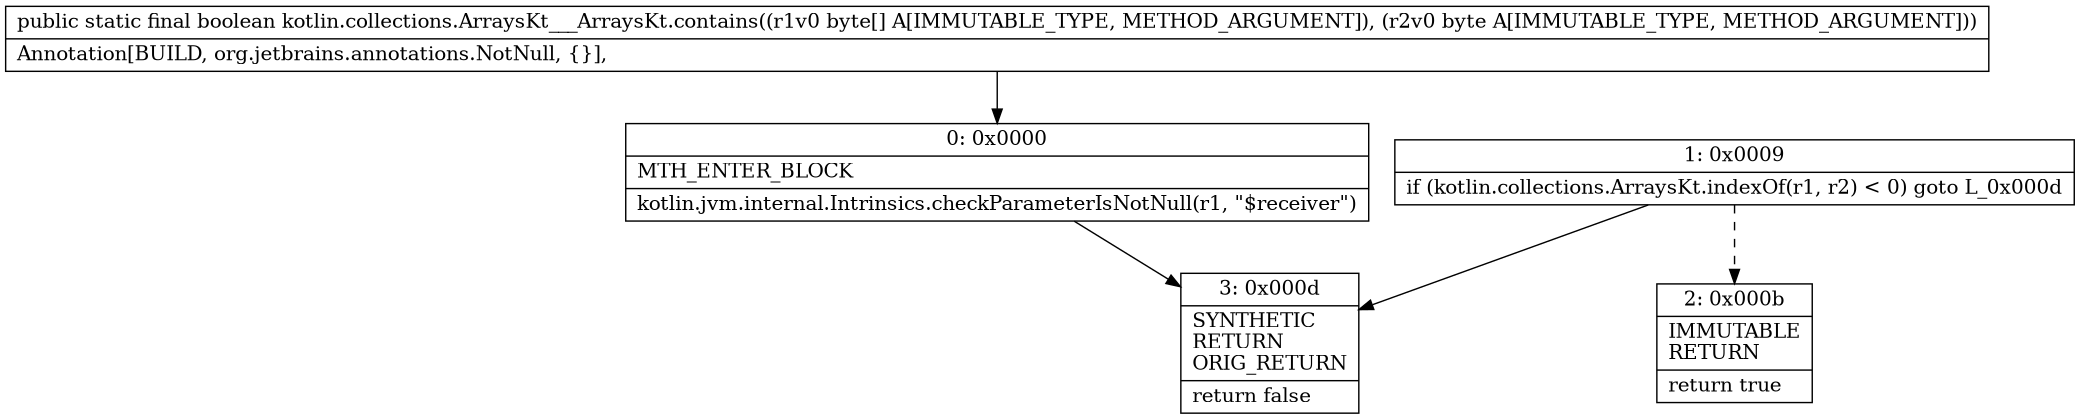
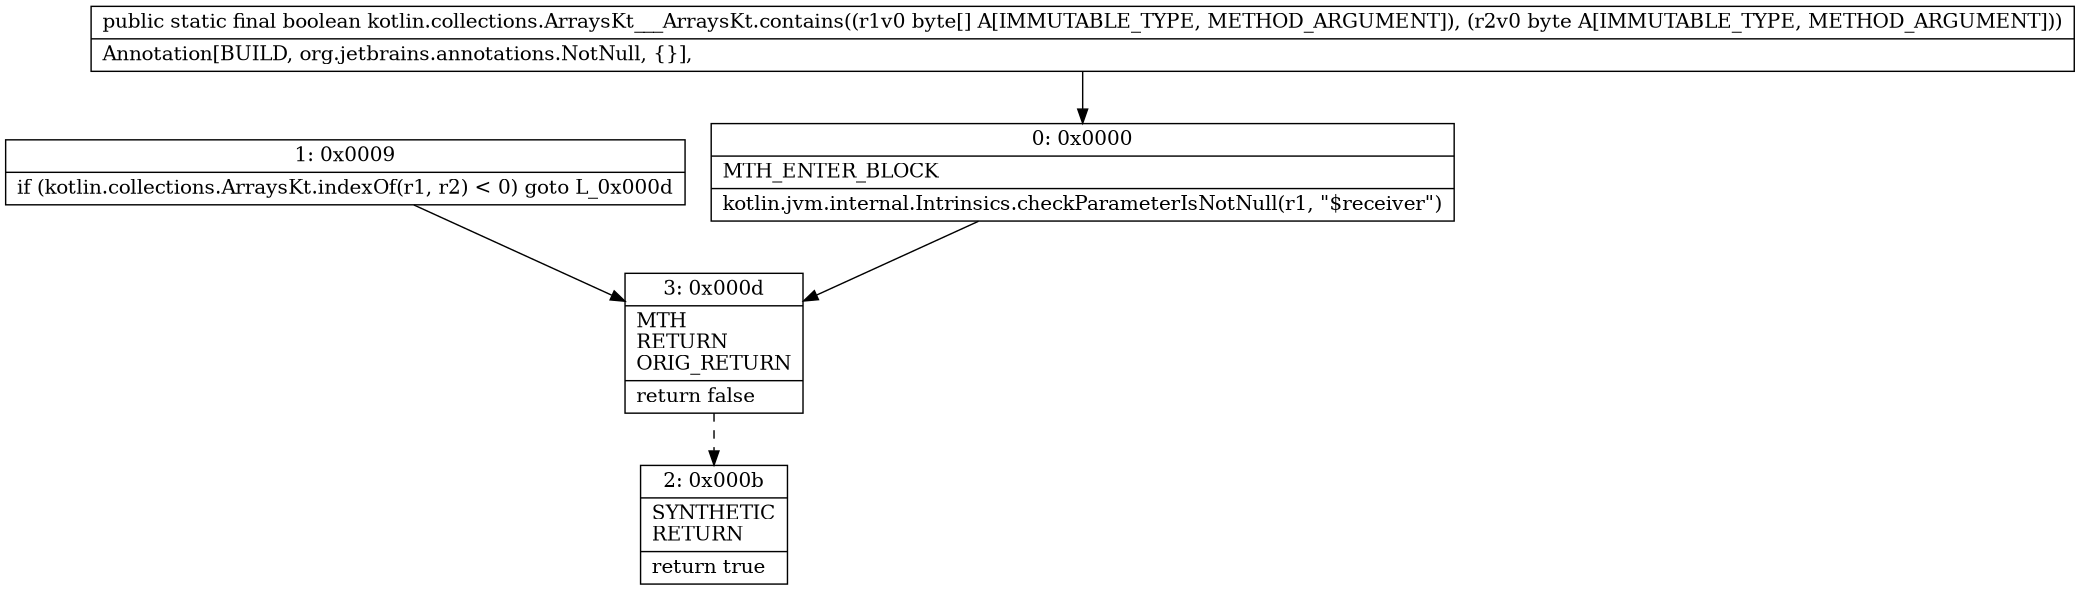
(1735, 237) -> (714, 432)
(1254, 321) -> (662, 321)
(1735, 332) -> (714, 513)
